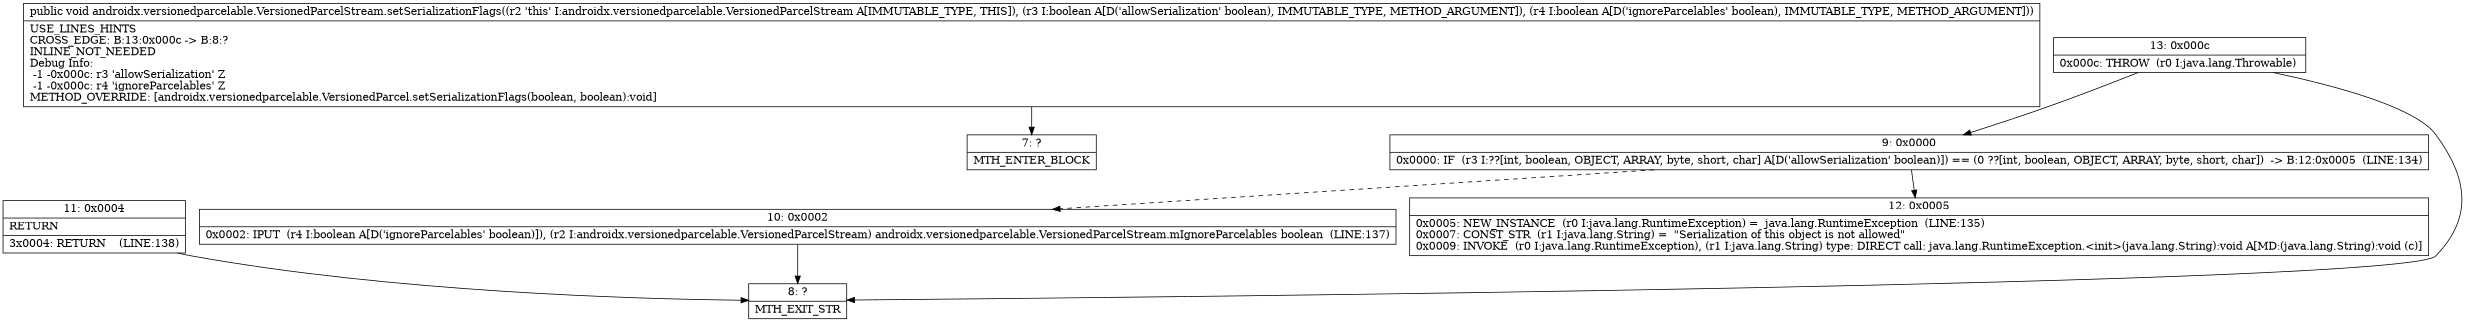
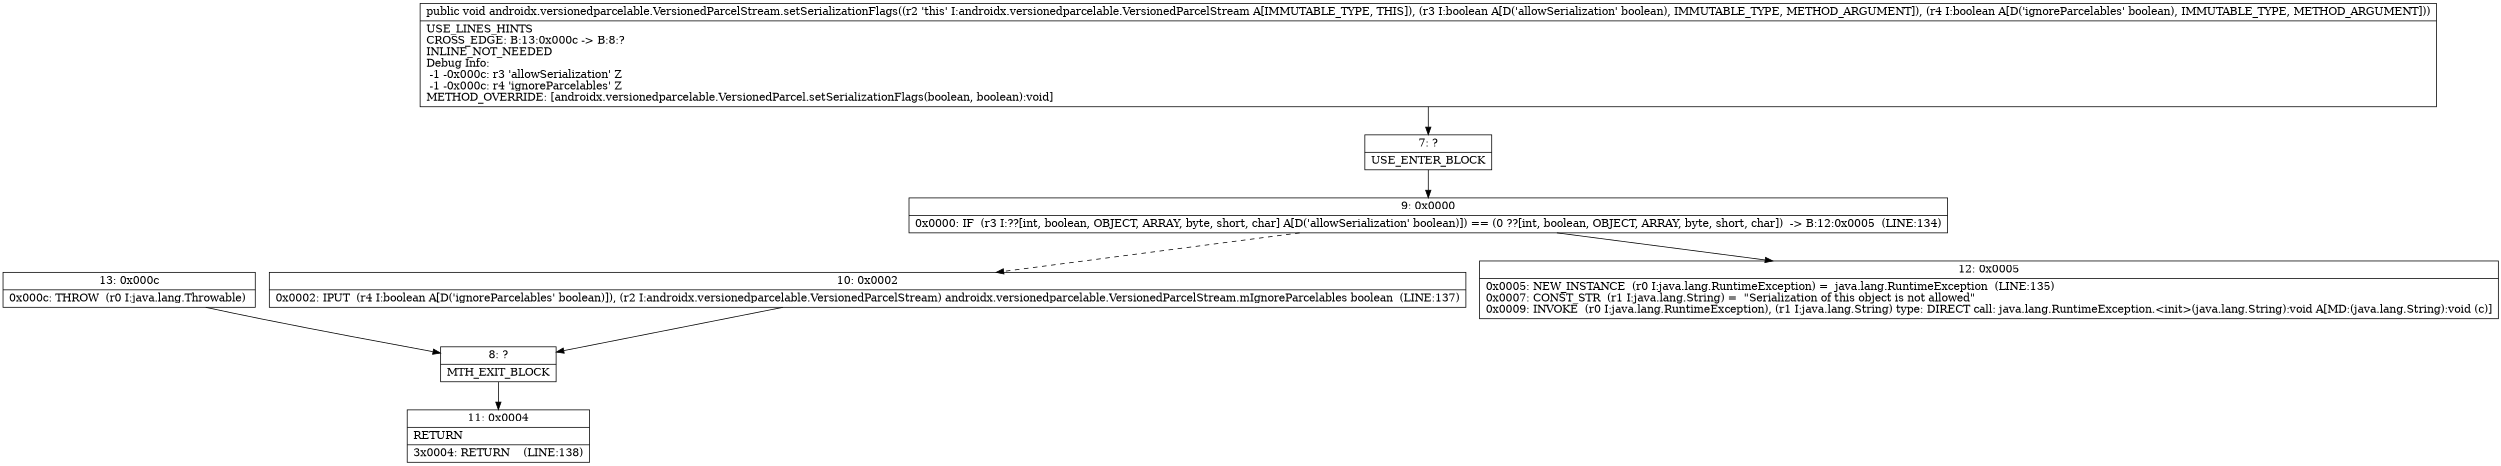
(2055, 104) -> (1428, 180)
(1032, 161) -> (1428, 161)
(458, 288) -> (498, 392)
(798, 310) -> (498, 373)
